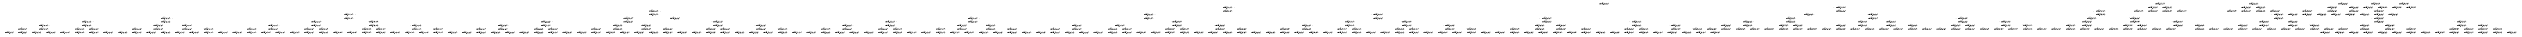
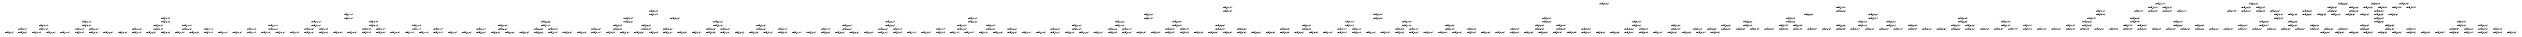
none -> (1120, 22)
none -> (2185, 29)
